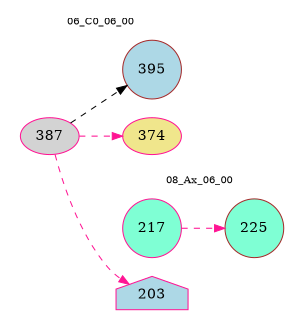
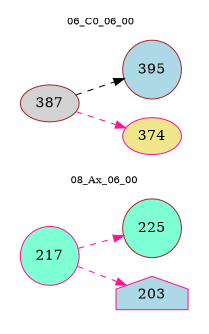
(50, 136) -> (50, 103)
(79, 222) -> (97, 274)
